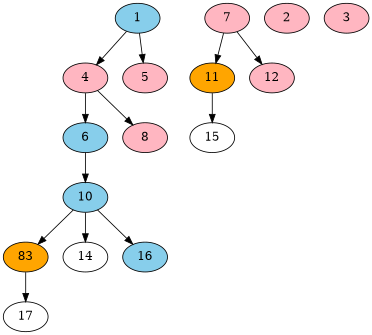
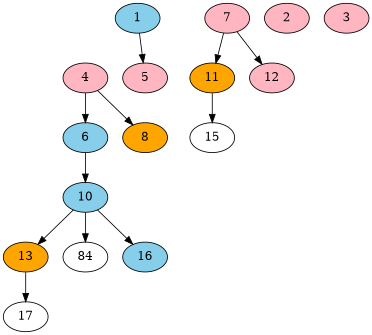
(114, 45) -> none
(145, 138) -> (145, 138)
(26, 257) -> (26, 257)
(85, 257) -> (85, 257)
